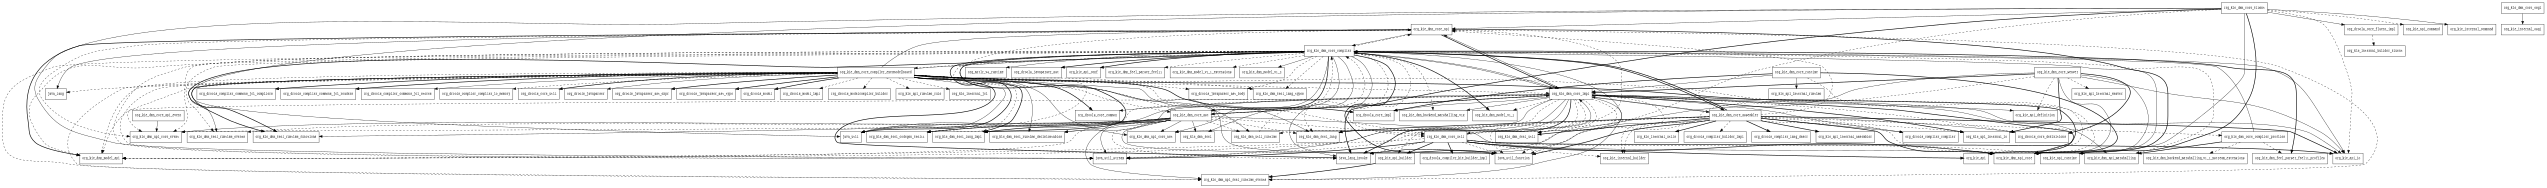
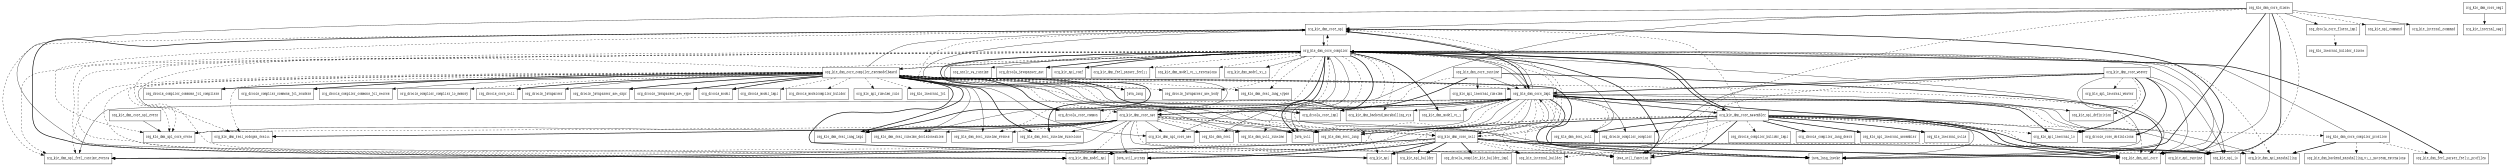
(1350, 104) -> (1356, 98)
(1324, 171) -> (808, 155)
